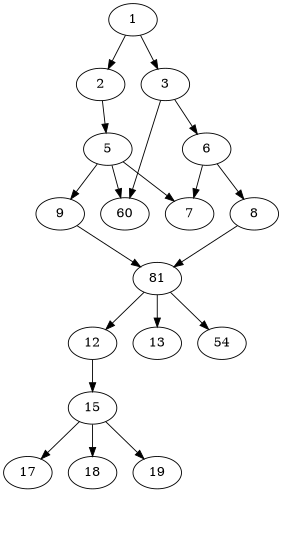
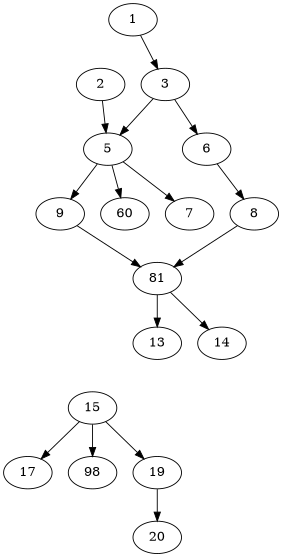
(119, 48) -> none
(147, 145) -> (140, 113)
(199, 177) -> none
(93, 343) -> none
(222, 343) -> (222, 343)
(93, 473) -> (93, 473)
none -> (157, 537)
